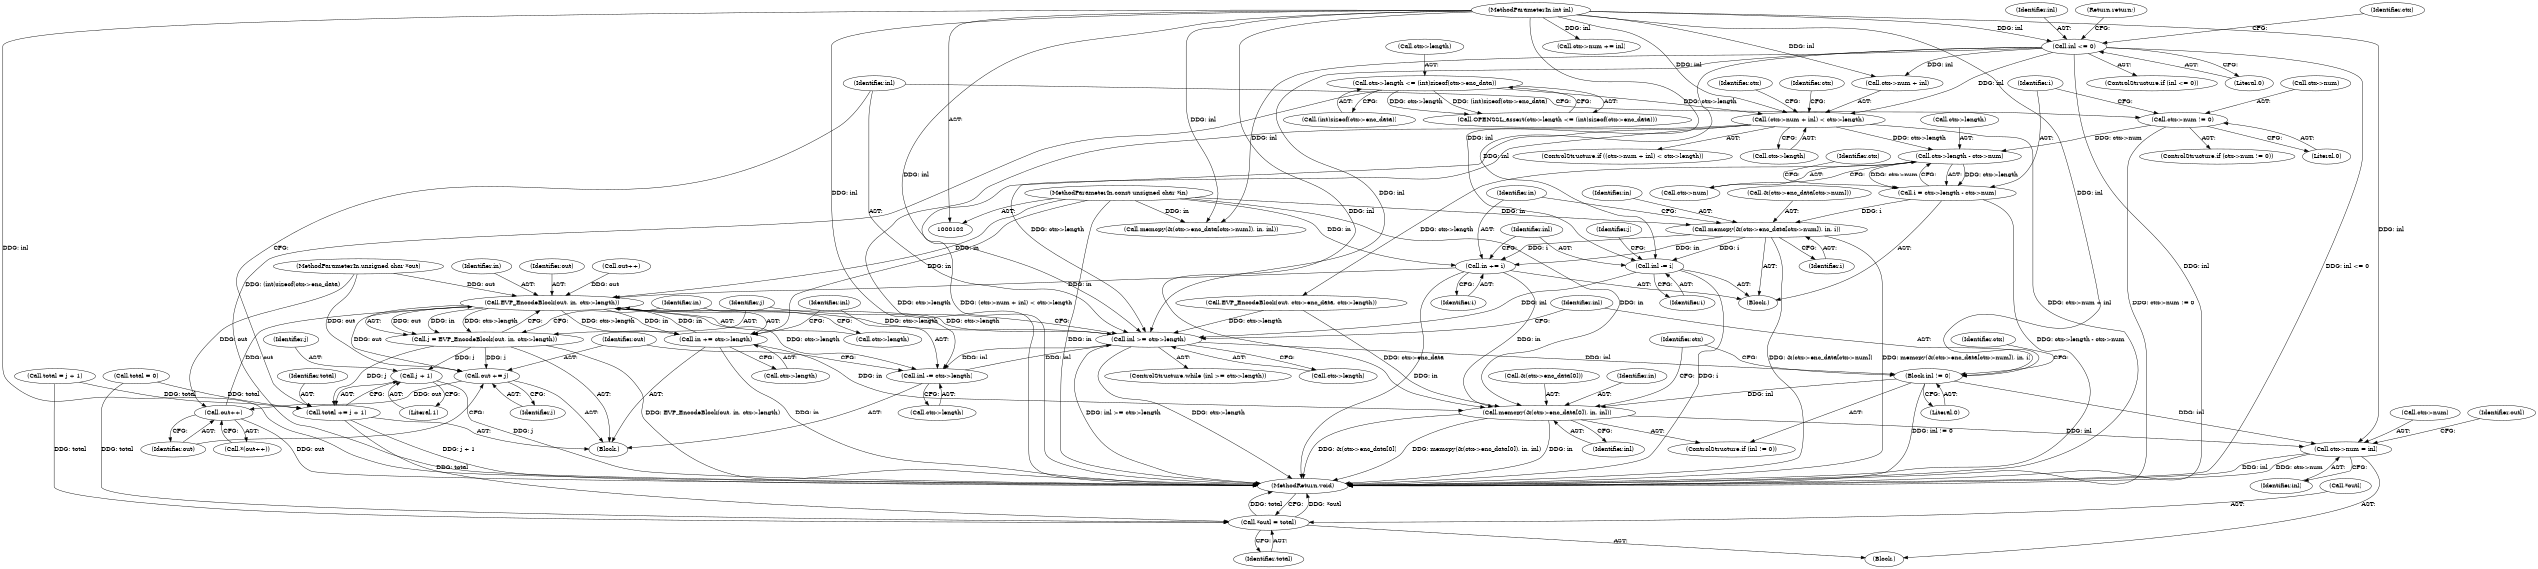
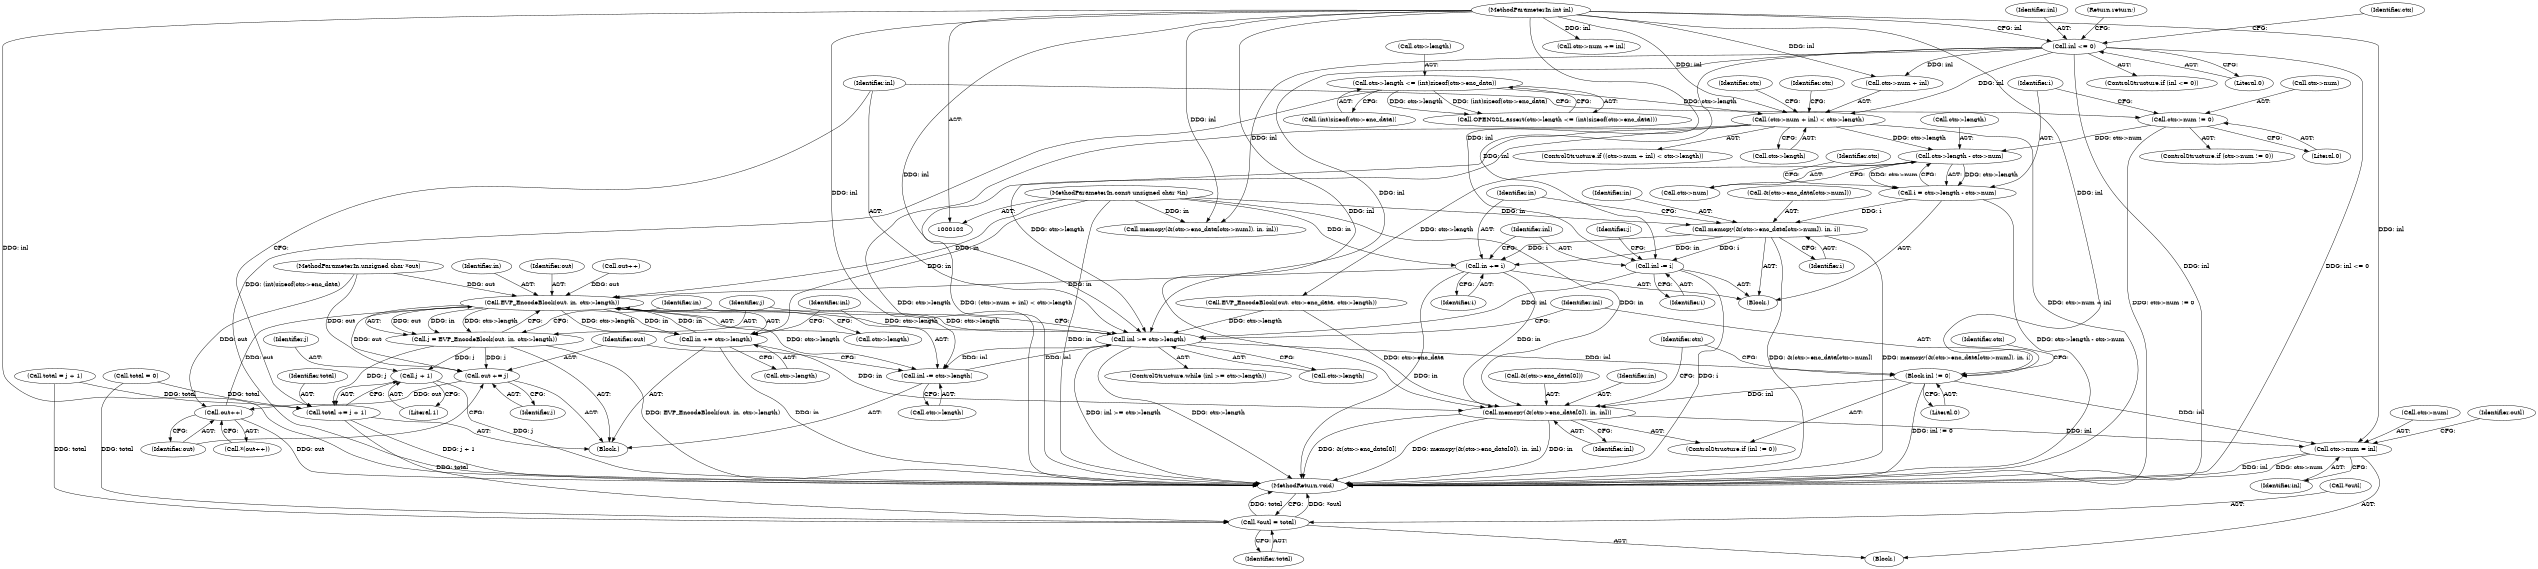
(2010, 28) -> (2010, 28)
